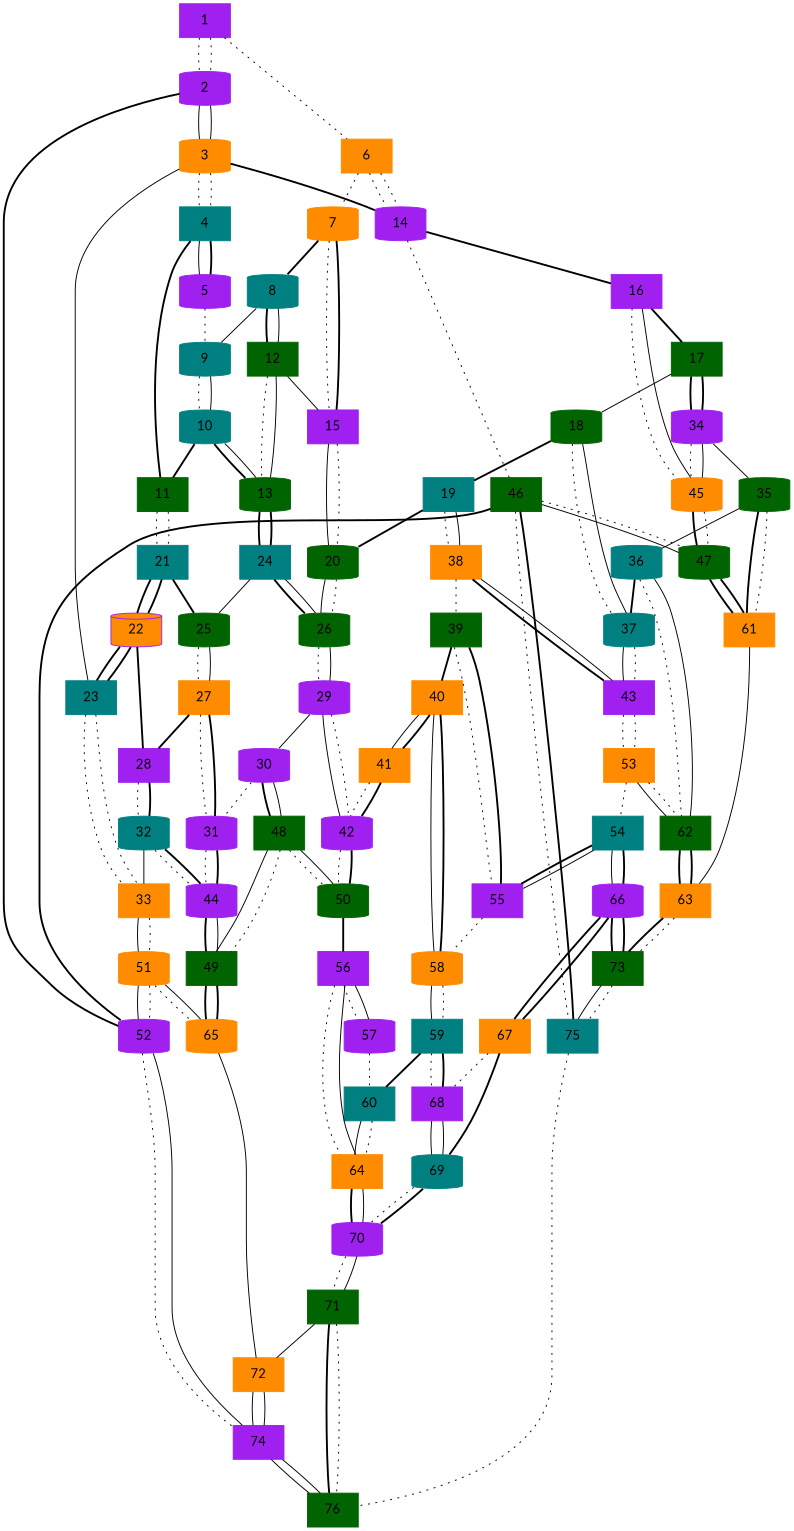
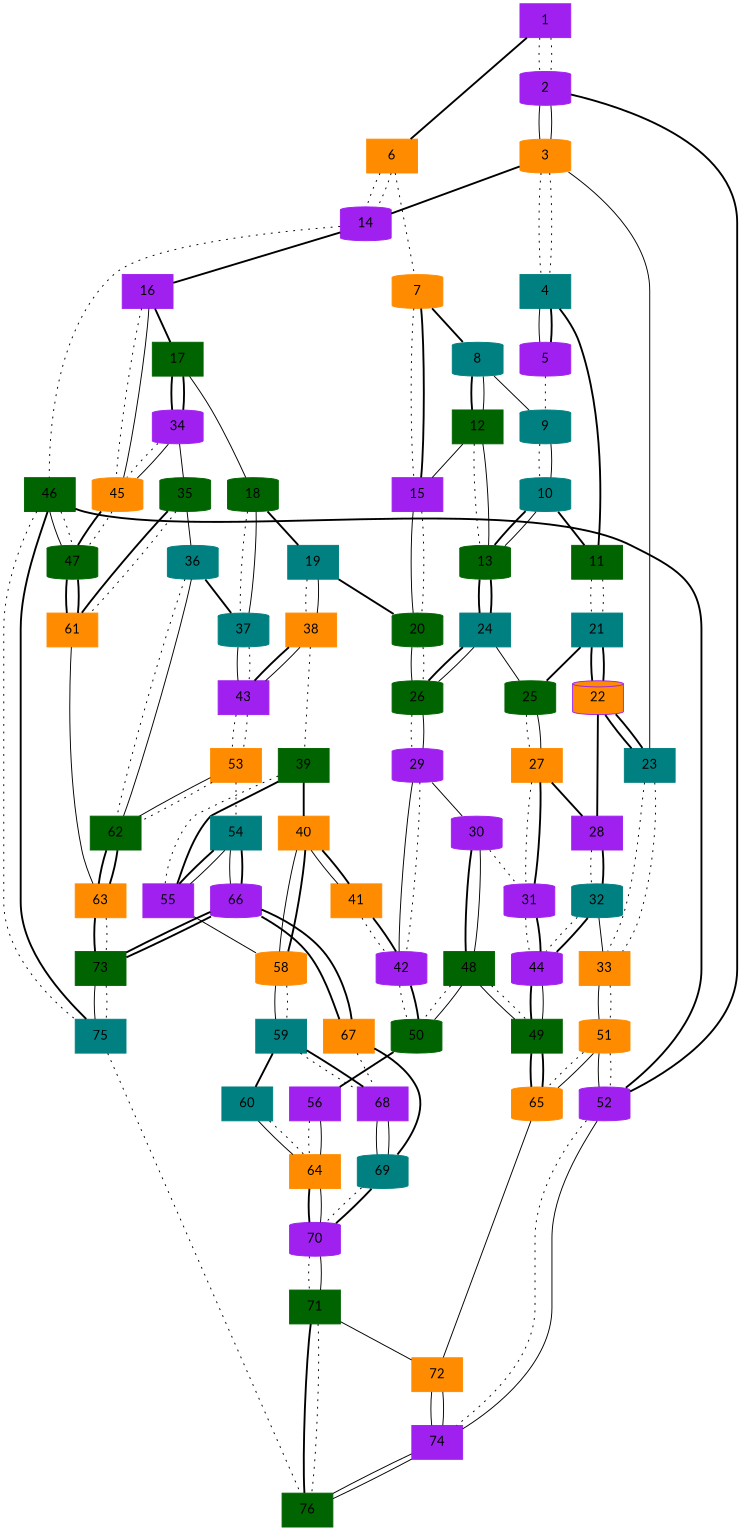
(286, 88) -> (469, 88)
(467, 935) -> (225, 935)
(370, 1036) -> none
